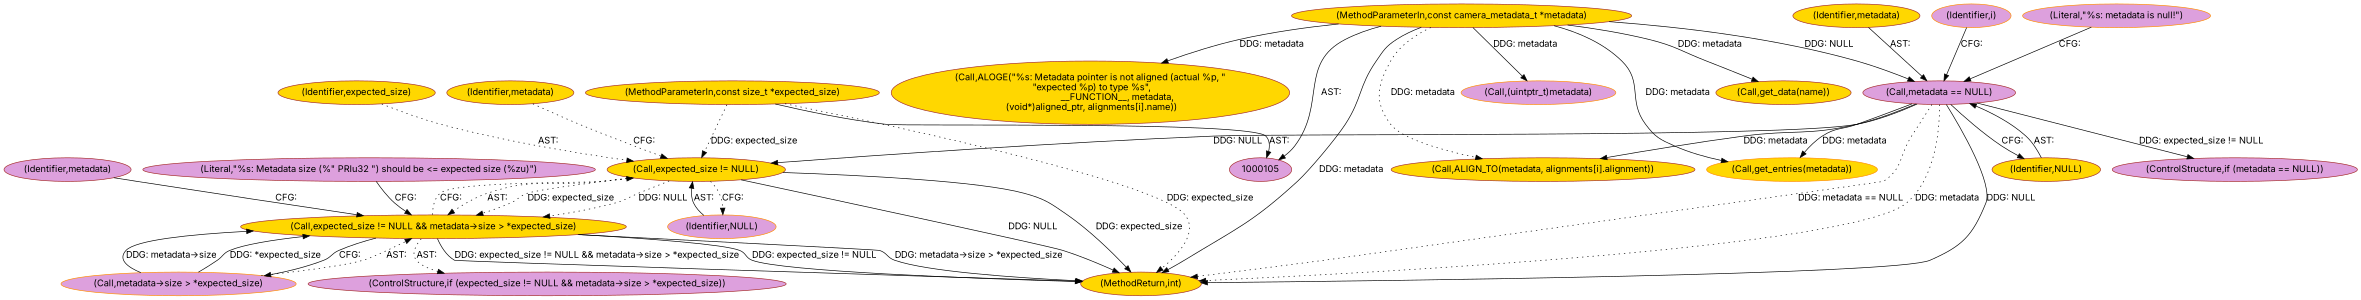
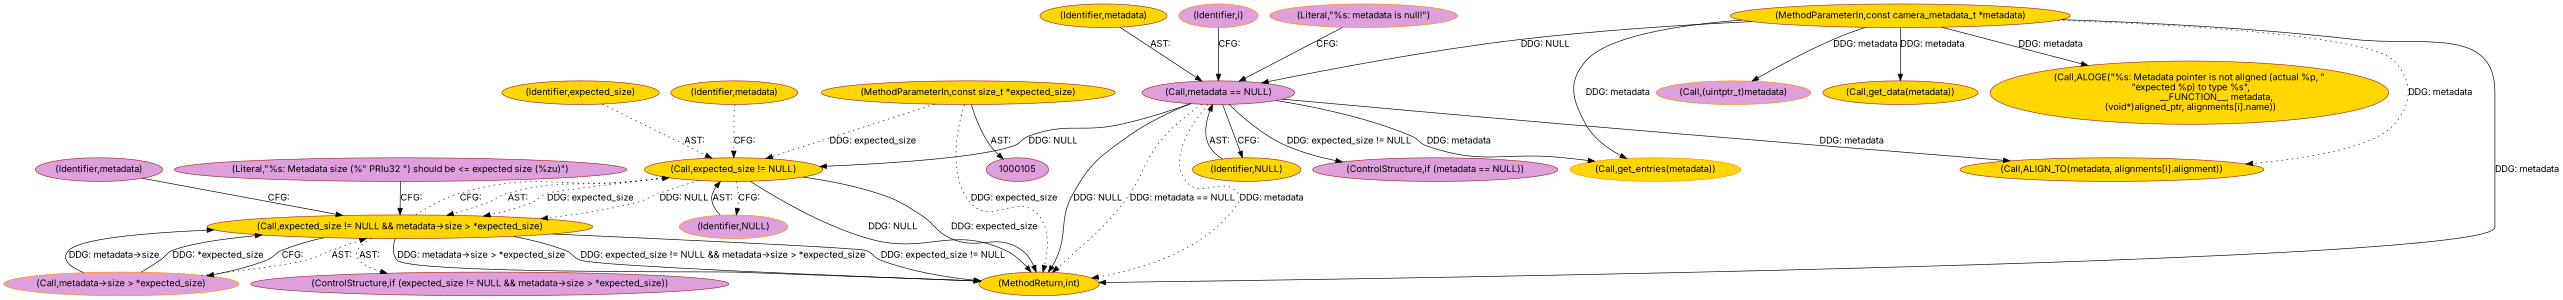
(1316, 77) -> none
(1783, 93) -> (1900, 93)
